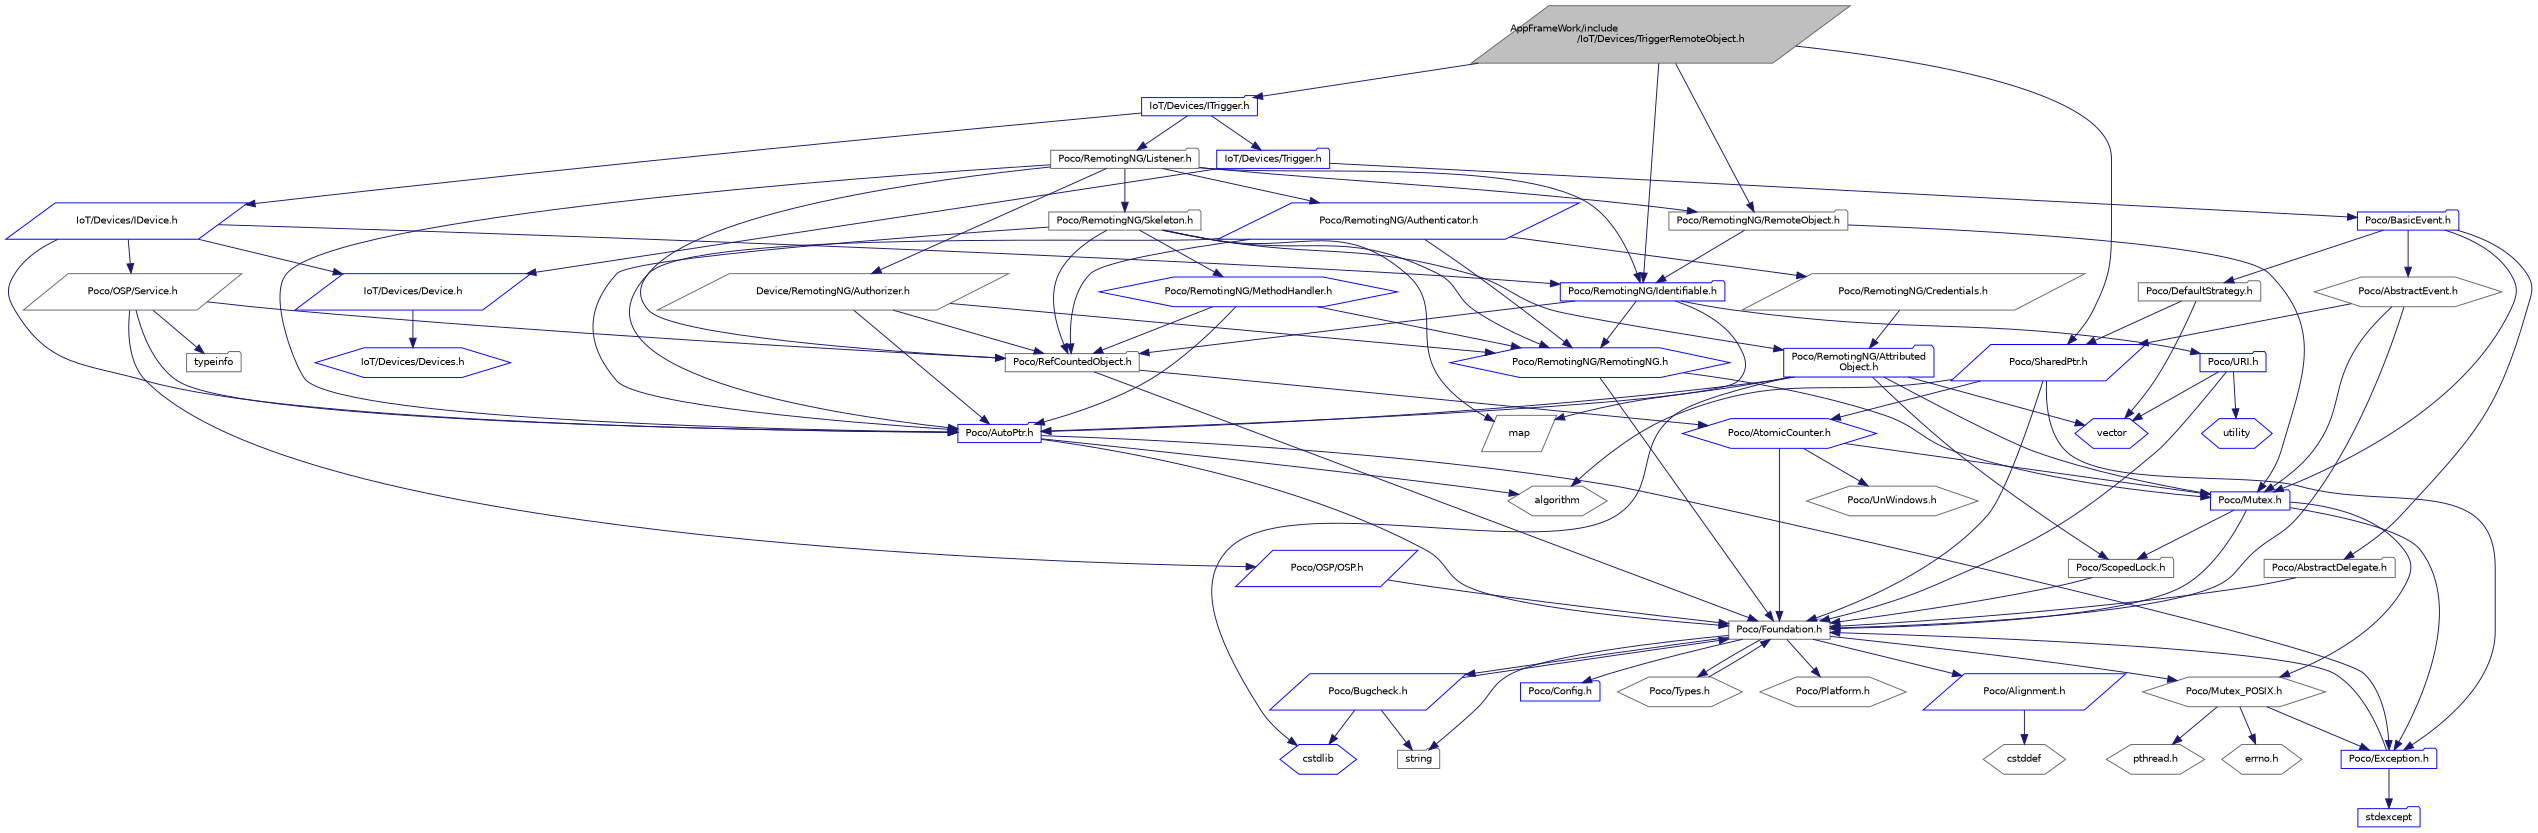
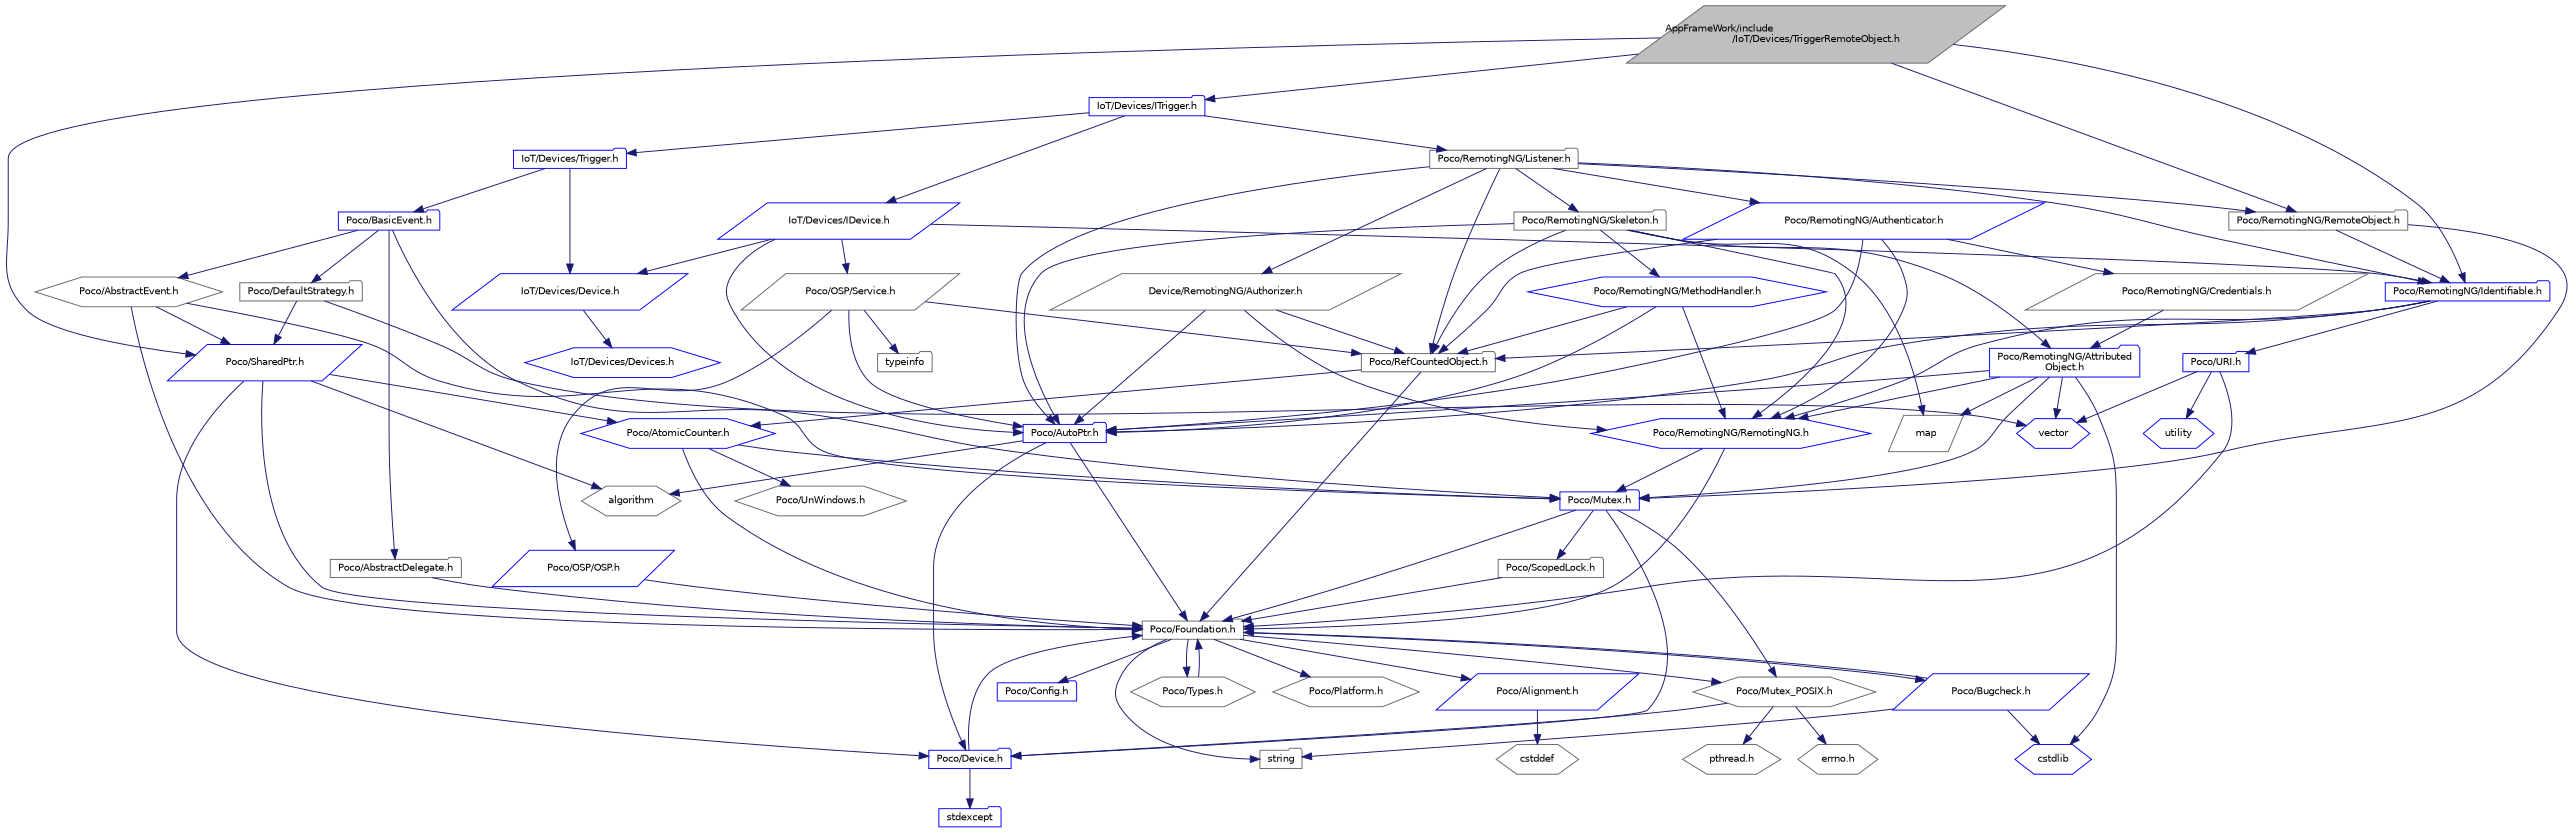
(1981, 472) -> (1904, 397)
(2389, 759) -> (970, 759)
